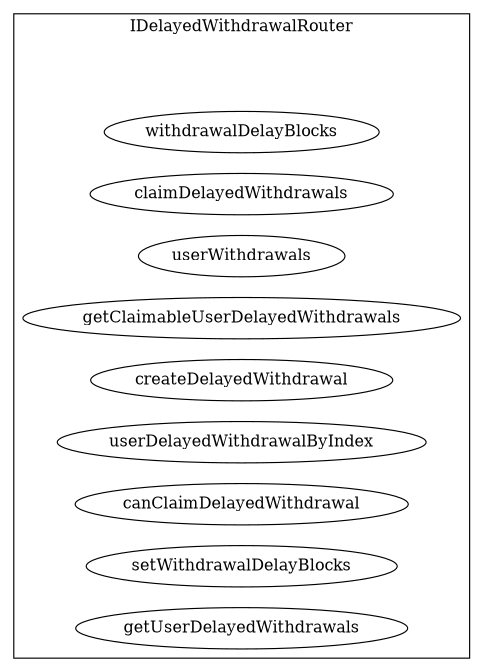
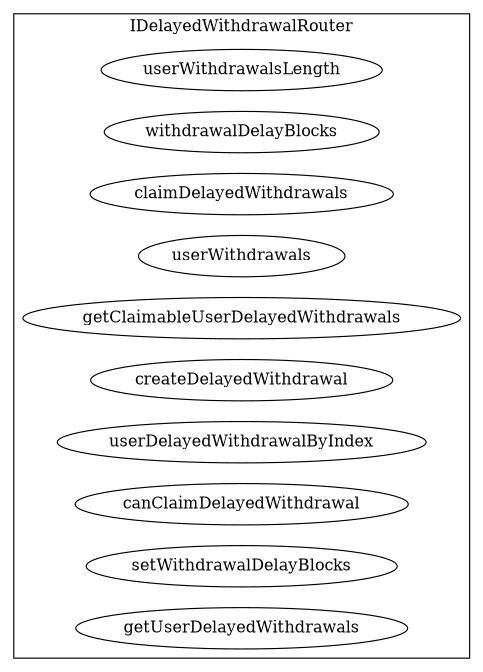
none -> (242, 70)
